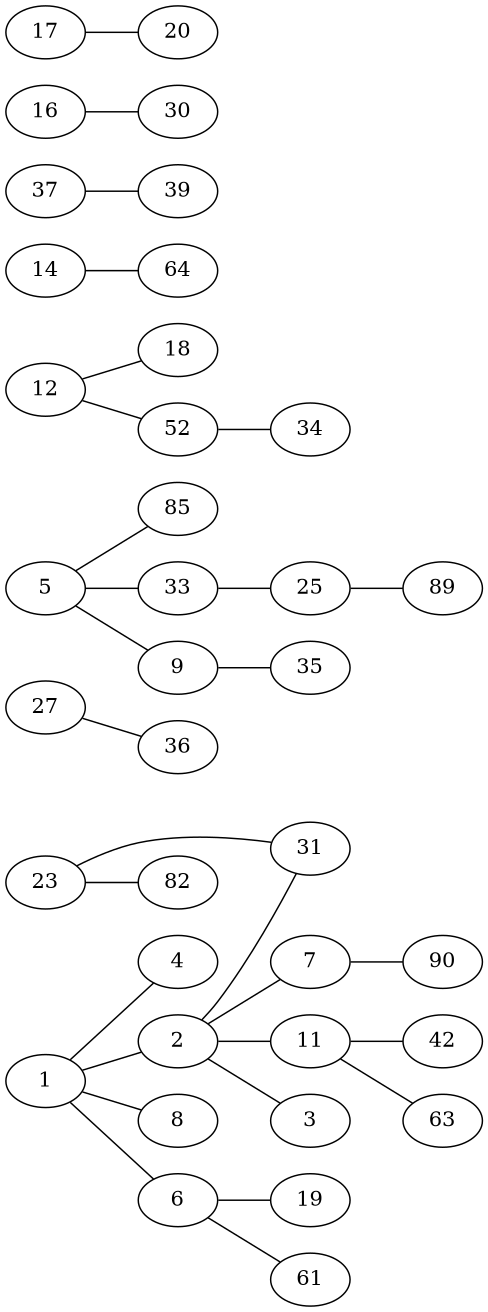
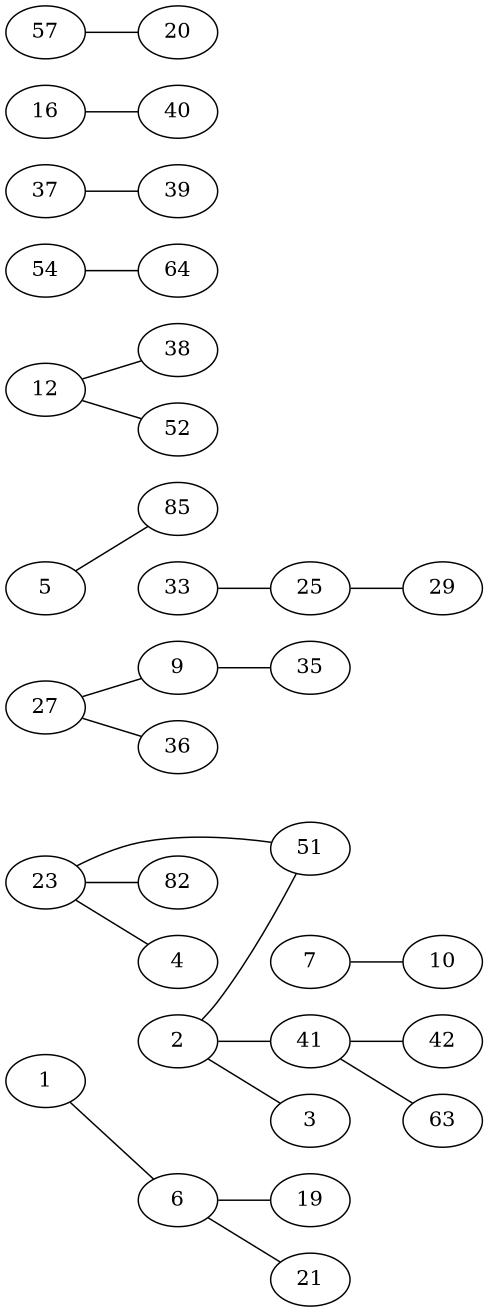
(46, 32) -> (46, 32)
(178, 112) -> (178, 112)
(46, 271) -> (46, 271)
(178, 350) -> (178, 350)
(310, 429) -> none
(112, 588) -> none
(443, 588) -> (443, 588)
(112, 628) -> (112, 688)
(310, 849) -> (310, 849)
(443, 962) -> (443, 962)
(244, 1002) -> none
(112, 1021) -> (112, 922)
(310, 1041) -> (310, 1041)
(112, 1061) -> none
(178, 1121) -> none
(310, 1280) -> (310, 1280)
